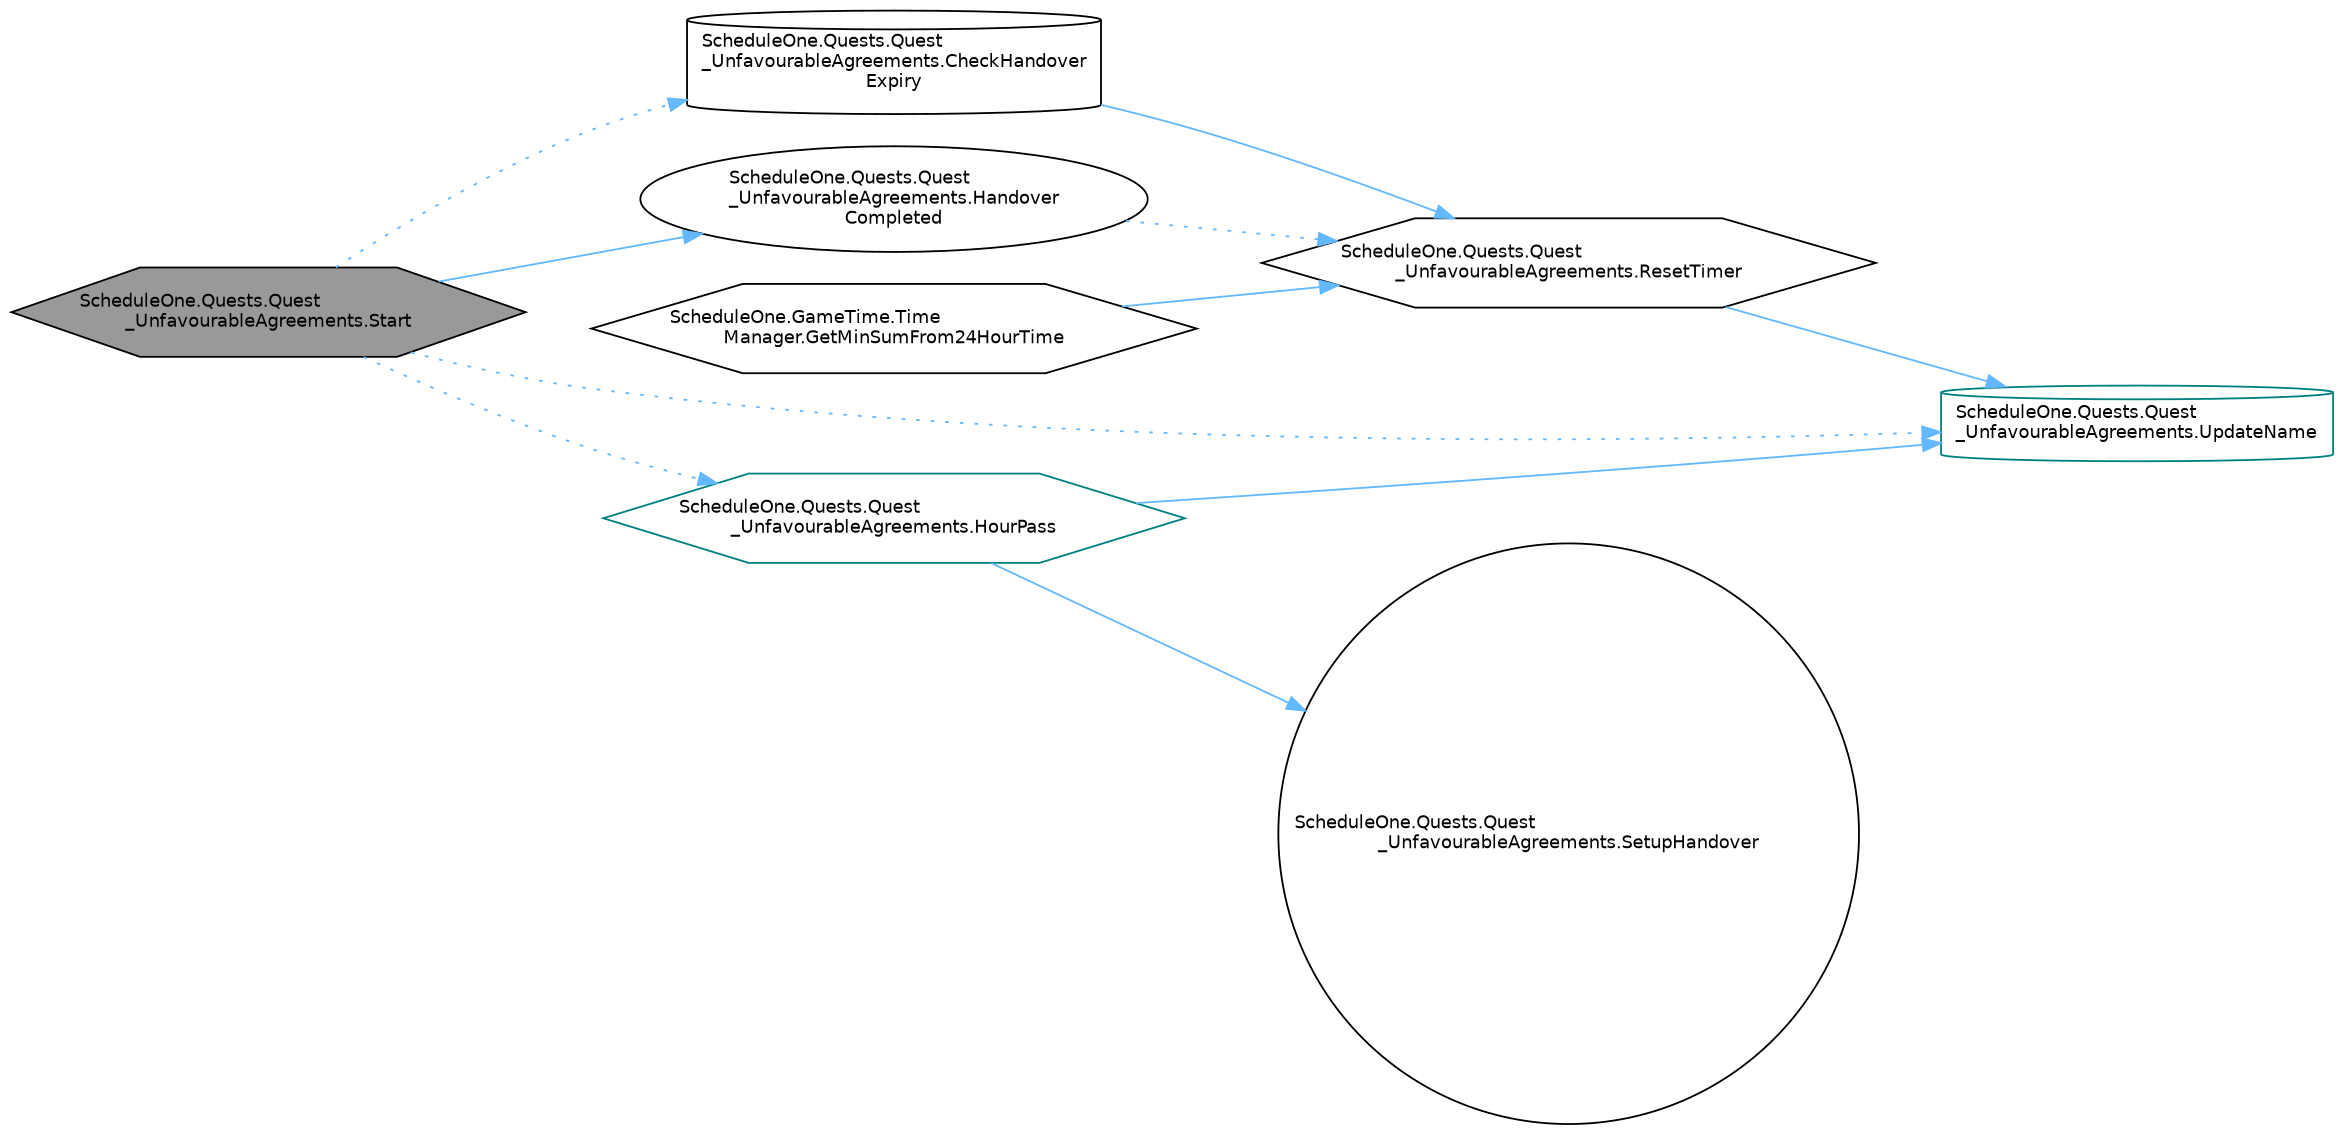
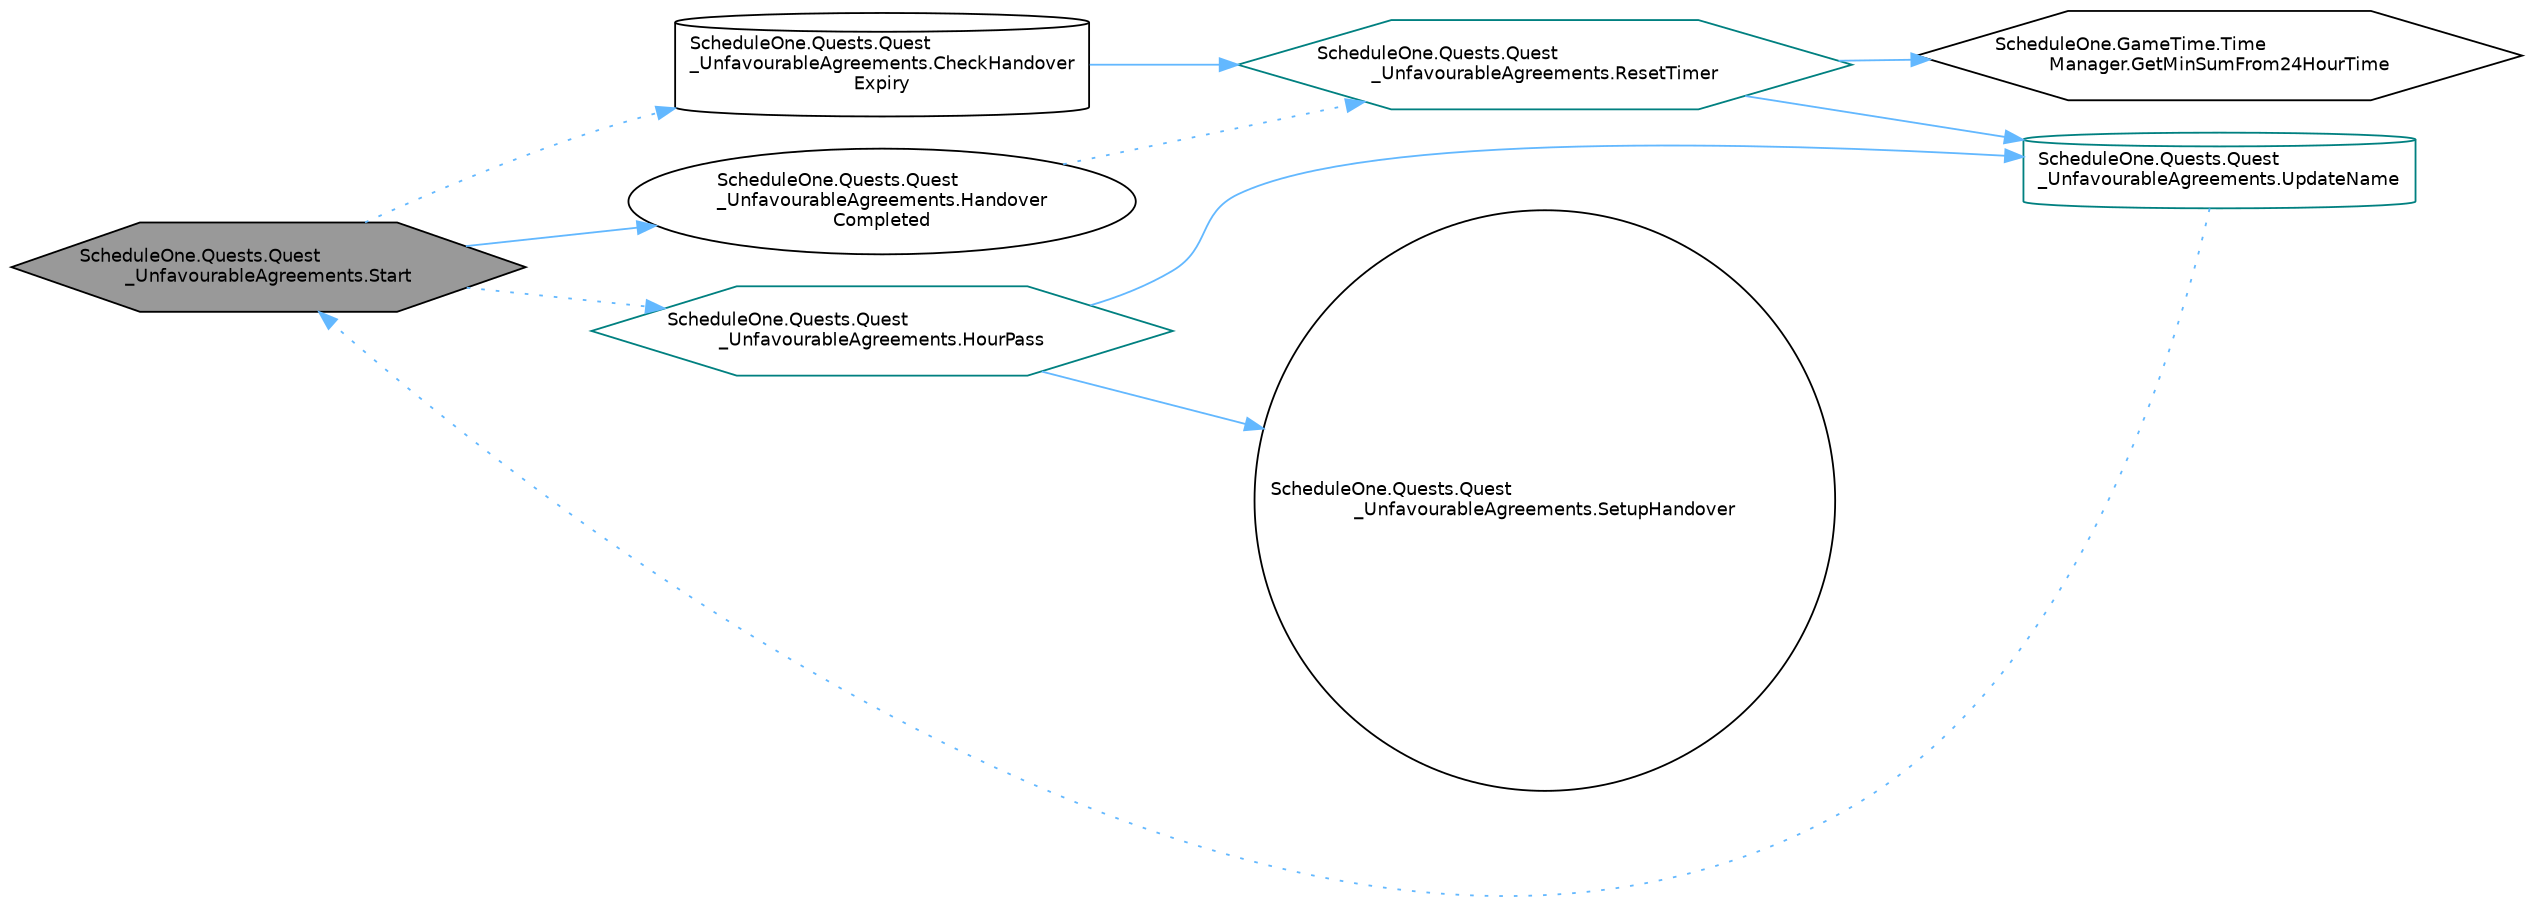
(1569, 263) -> (1545, 65)
(1221, 297) -> (1875, 60)
(1164, 433) -> (1379, 884)
